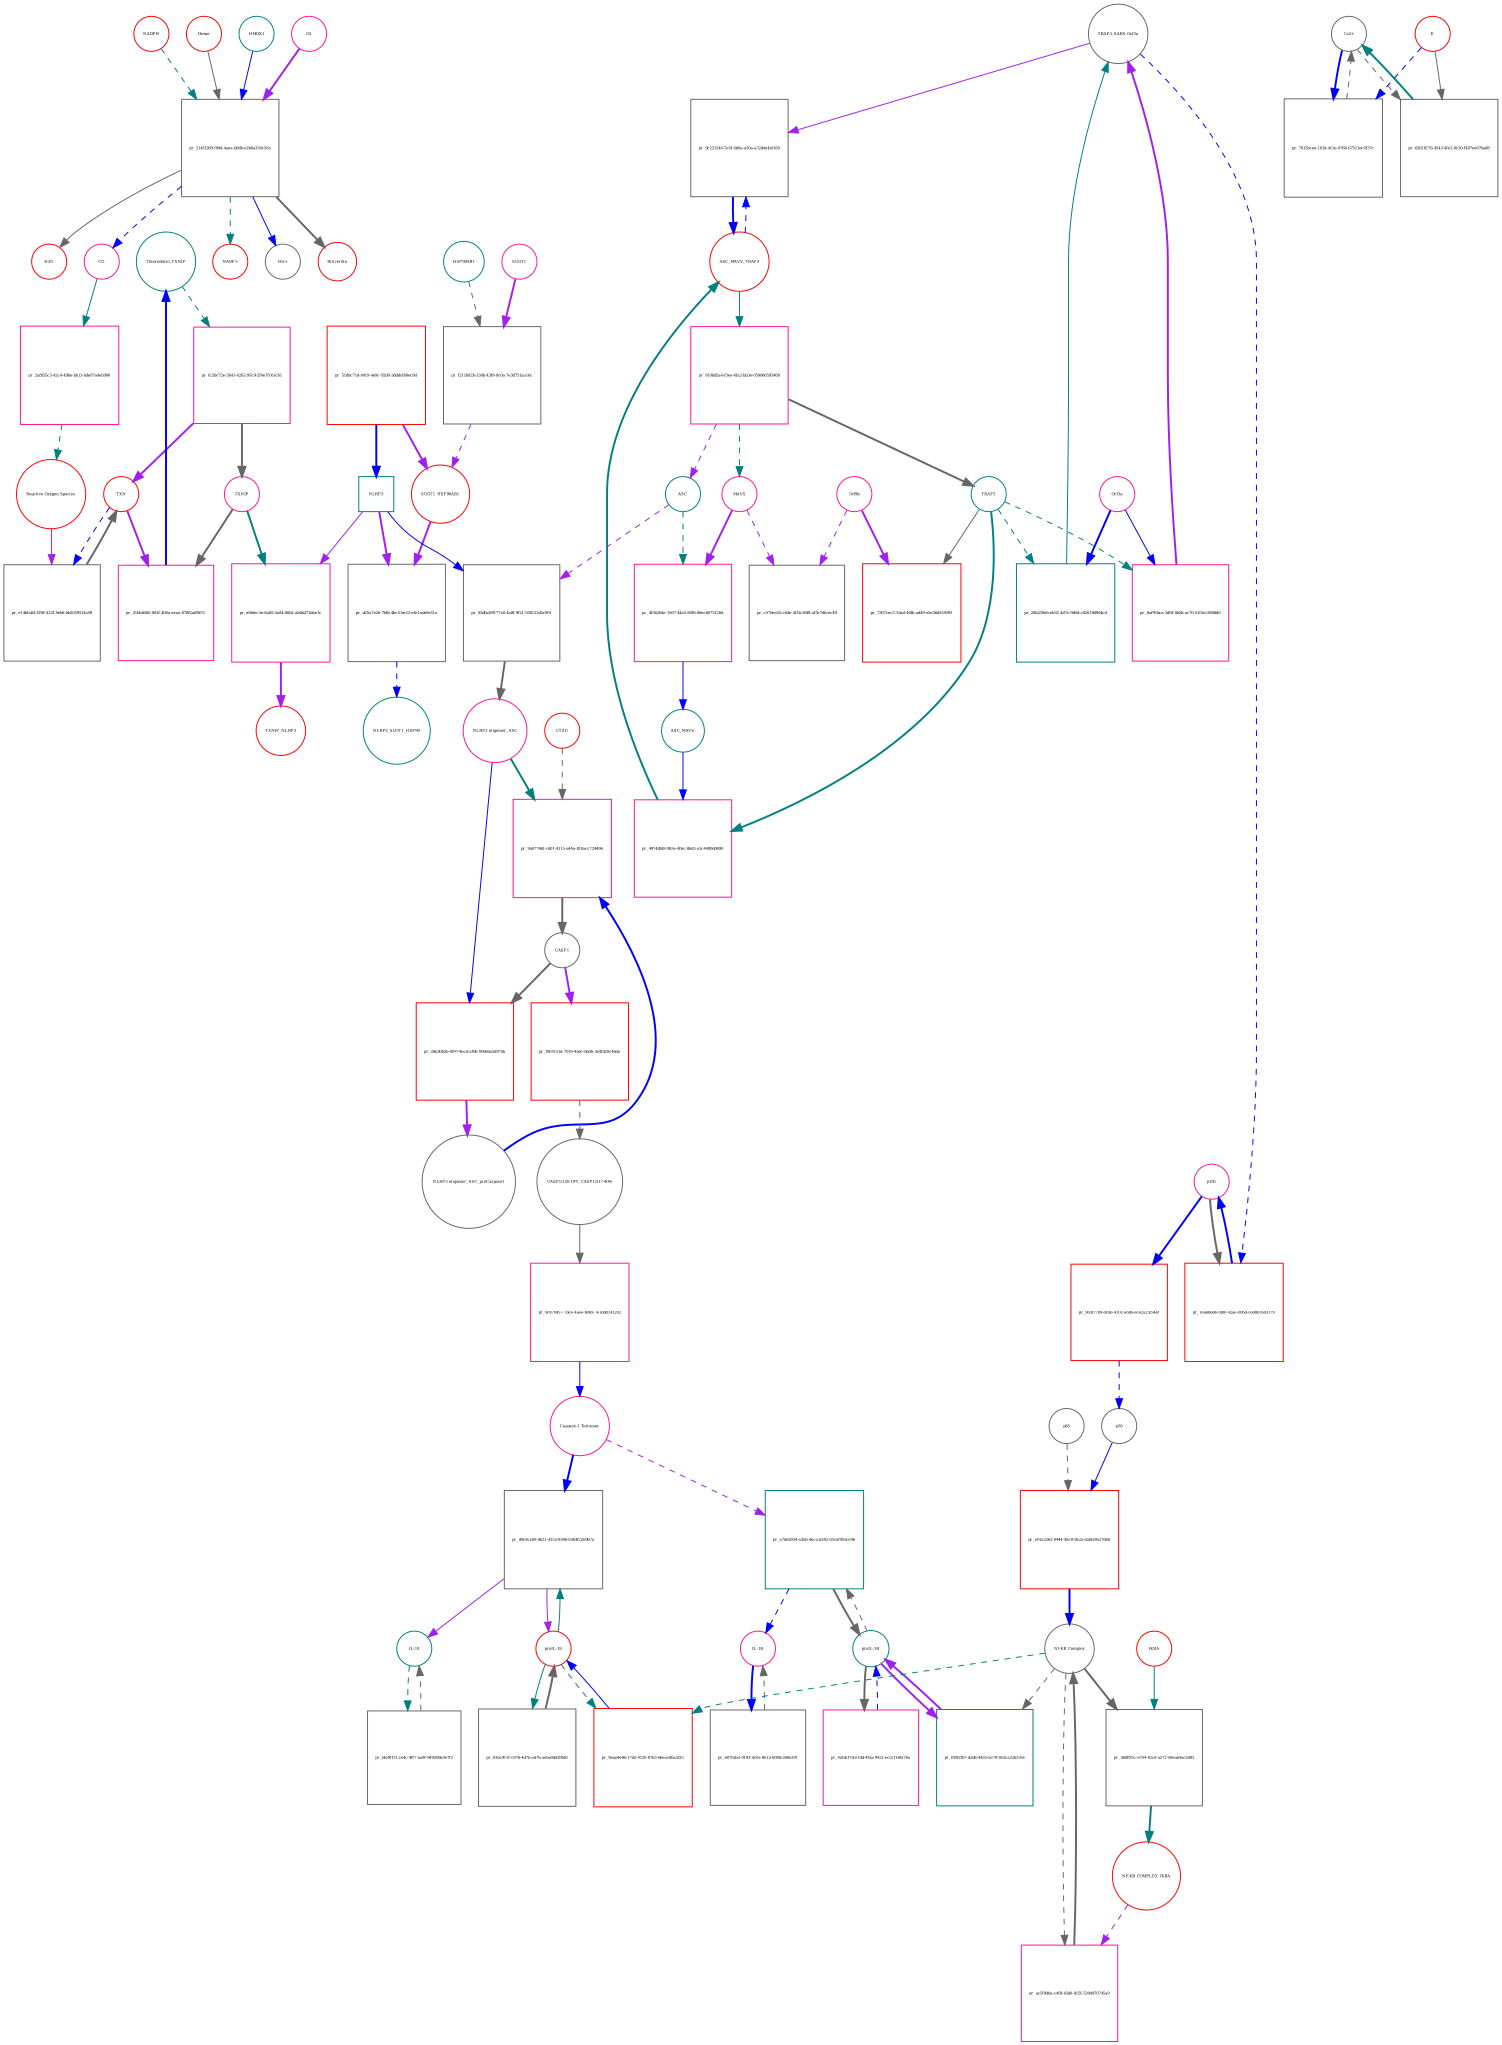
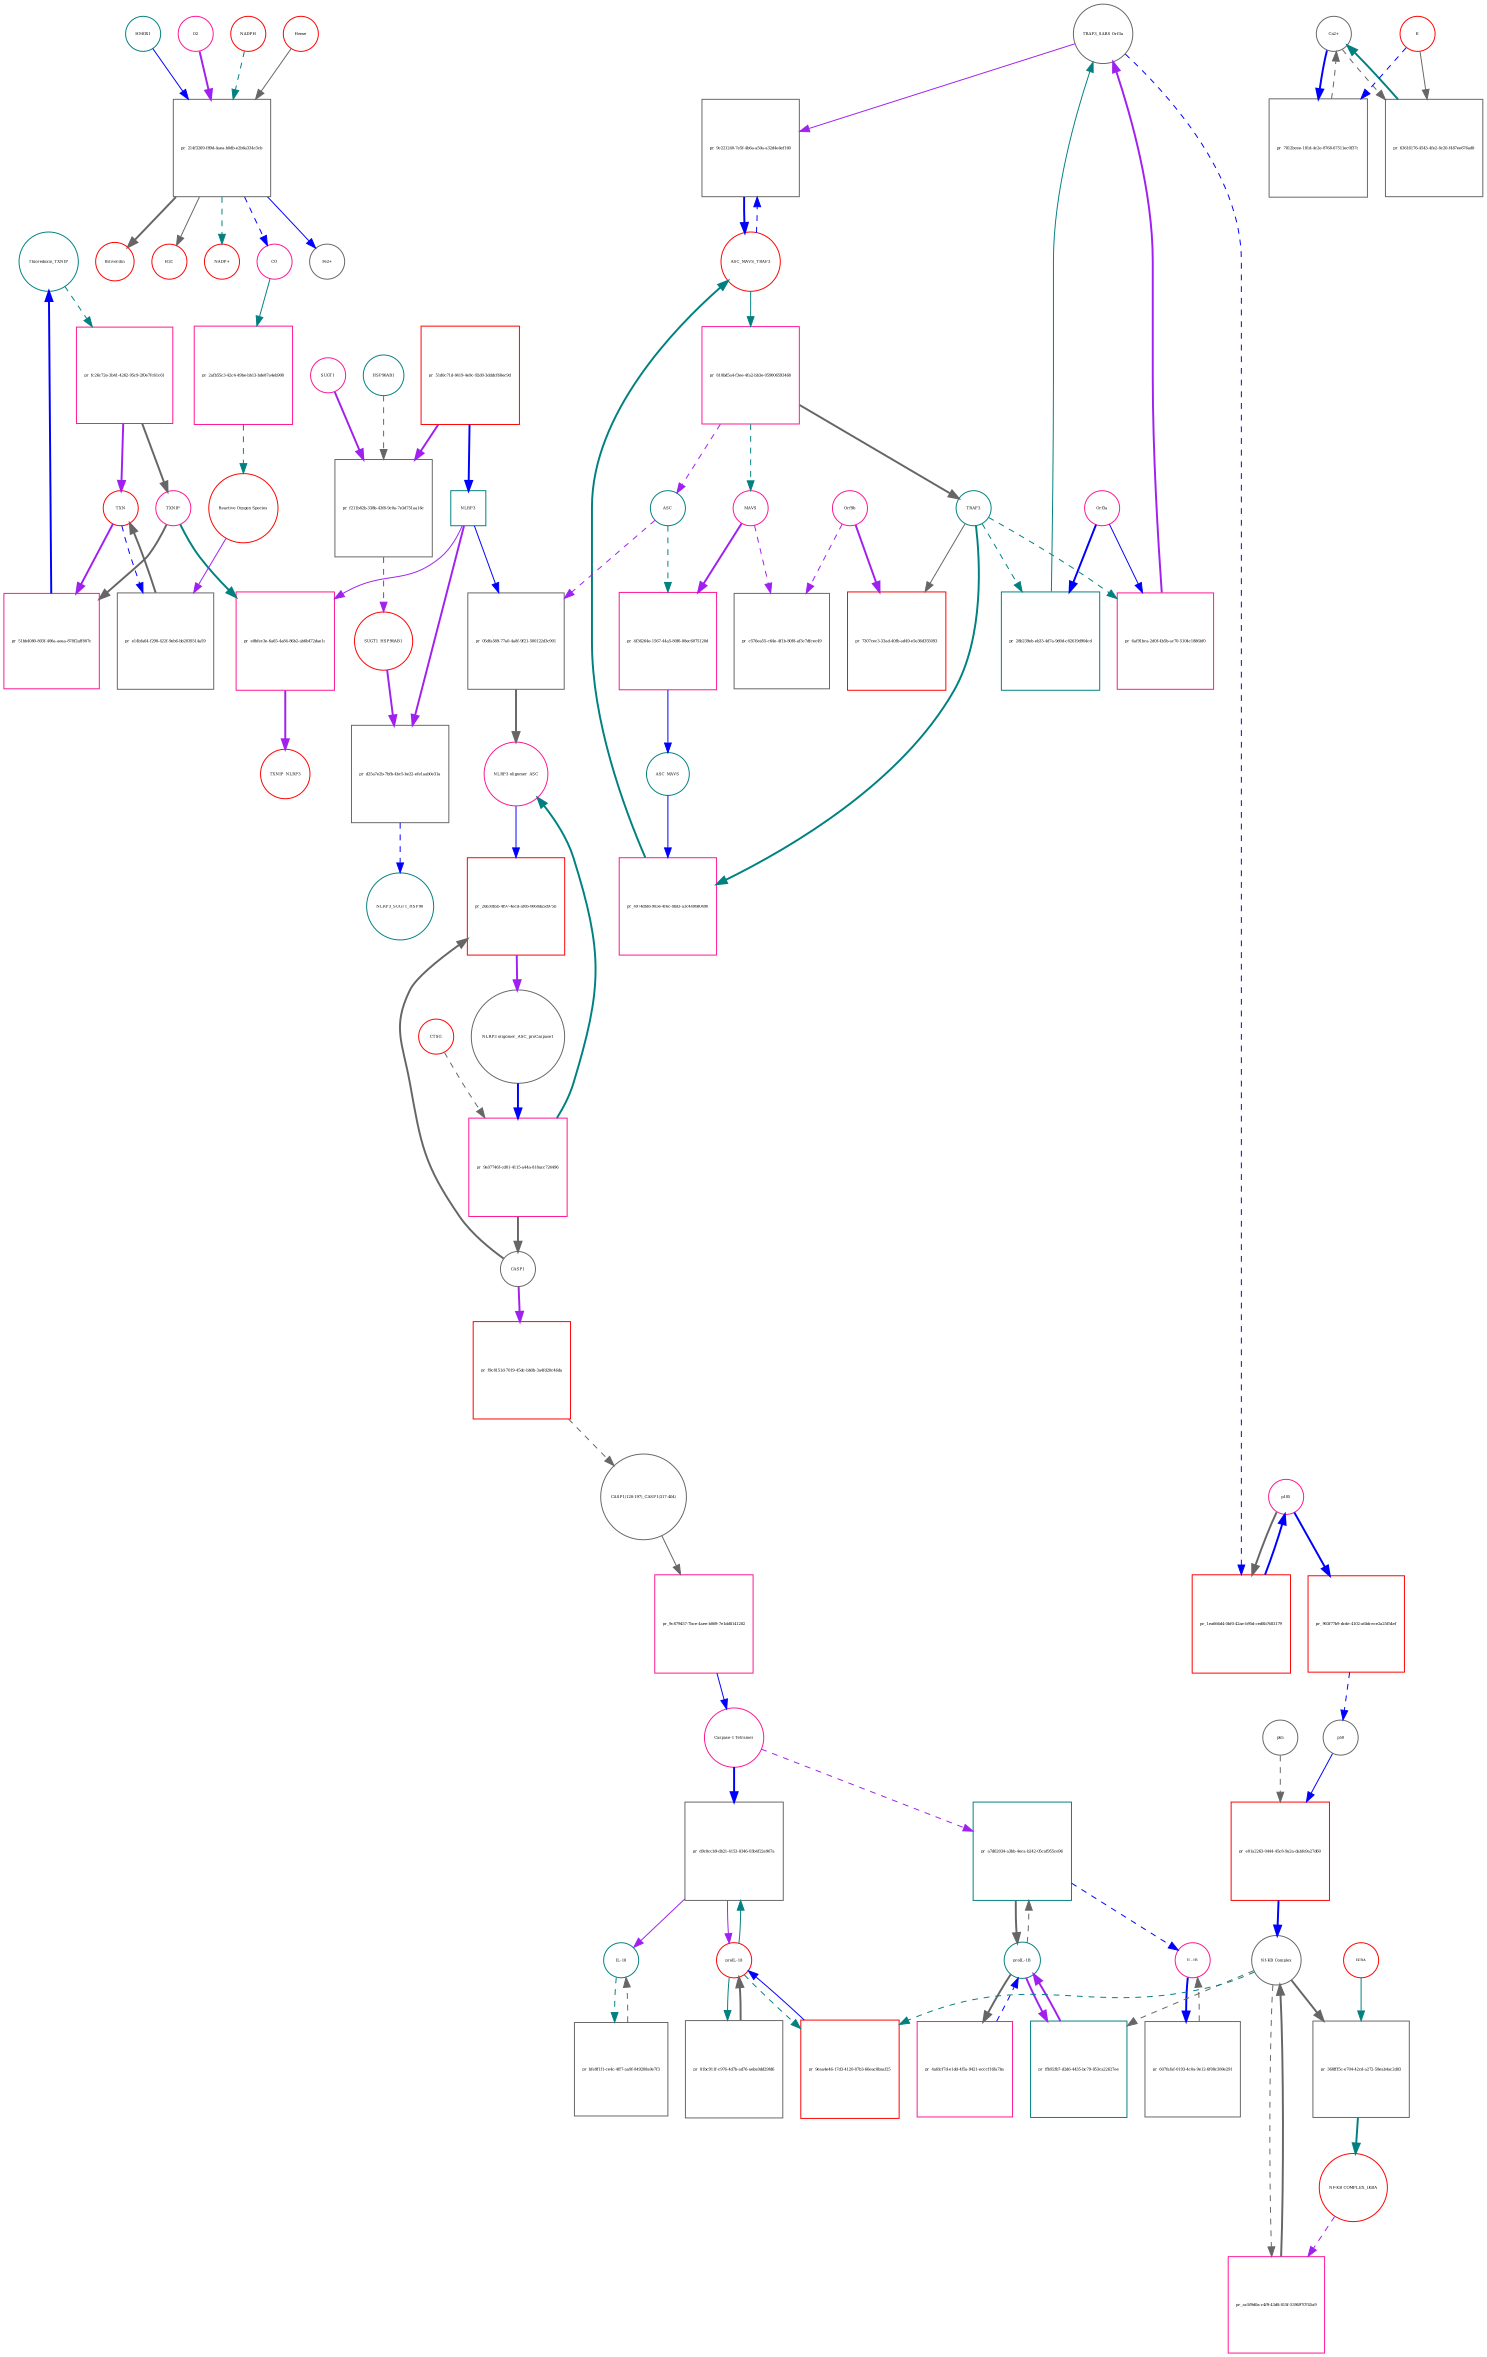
(412, 442) -> (429, 438)
(520, 775) -> (595, 960)
